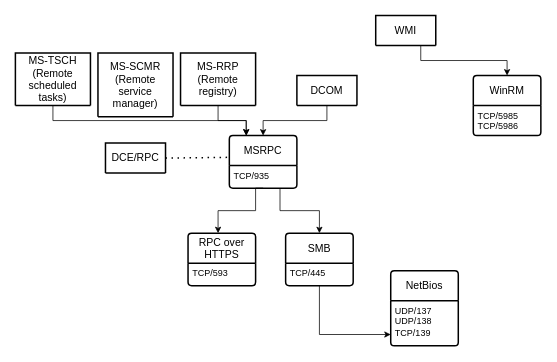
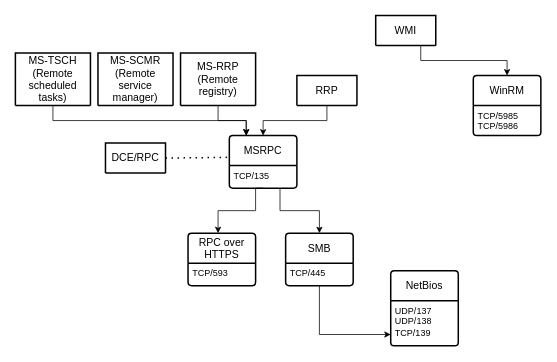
(135, 85) -> (135, 79)
(327, 90) -> (327, 90)
(251, 176) -> (251, 176)
